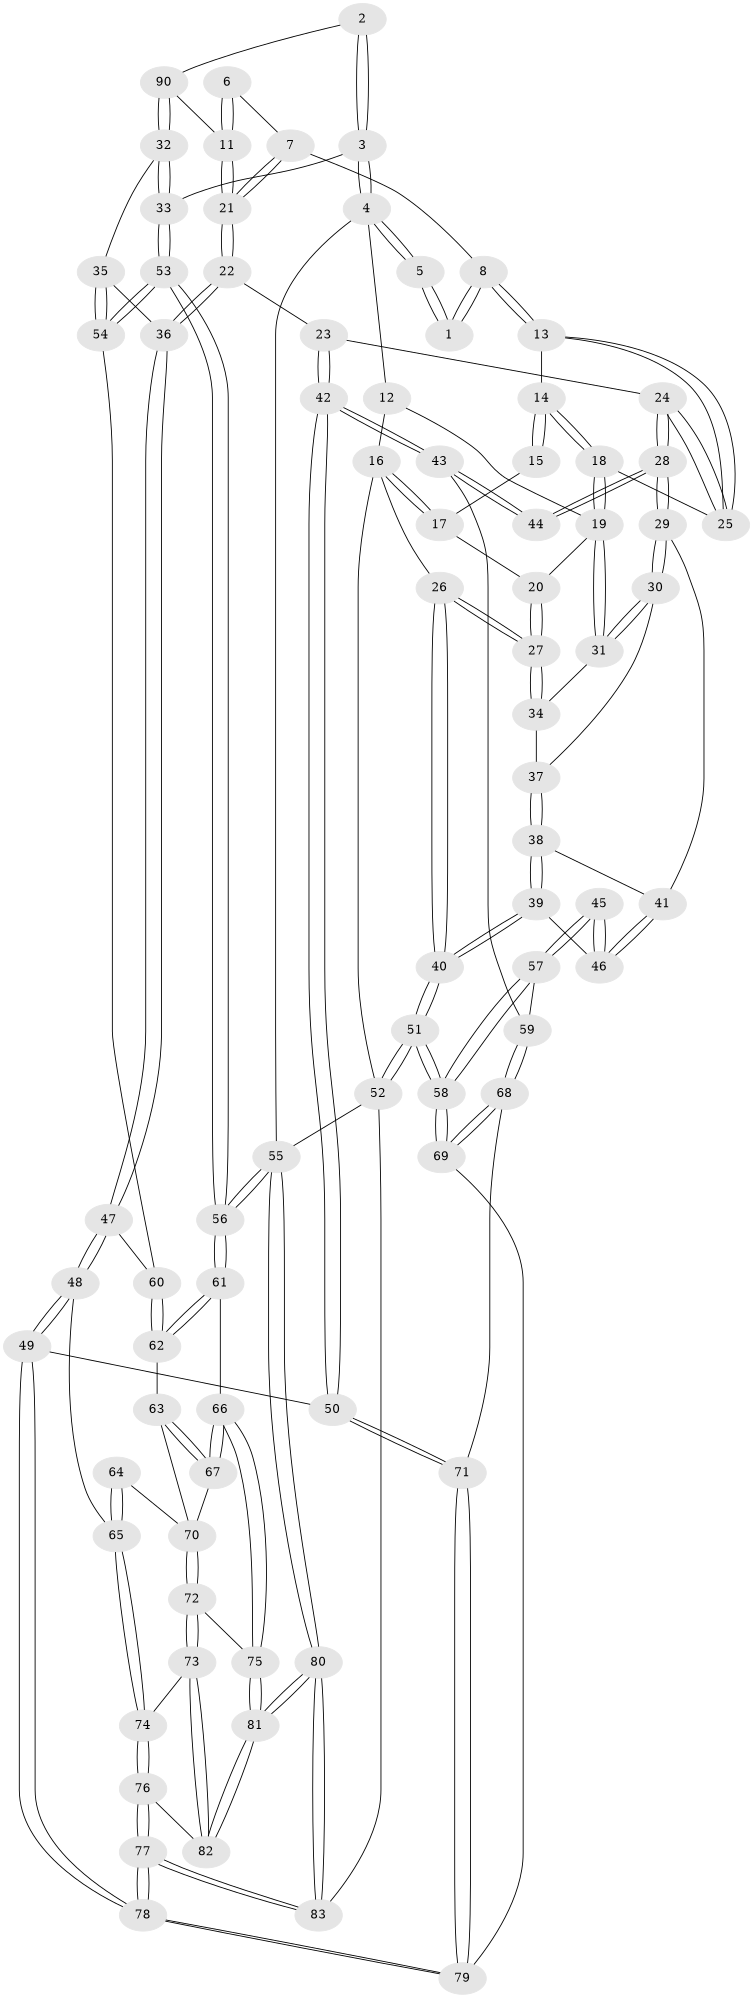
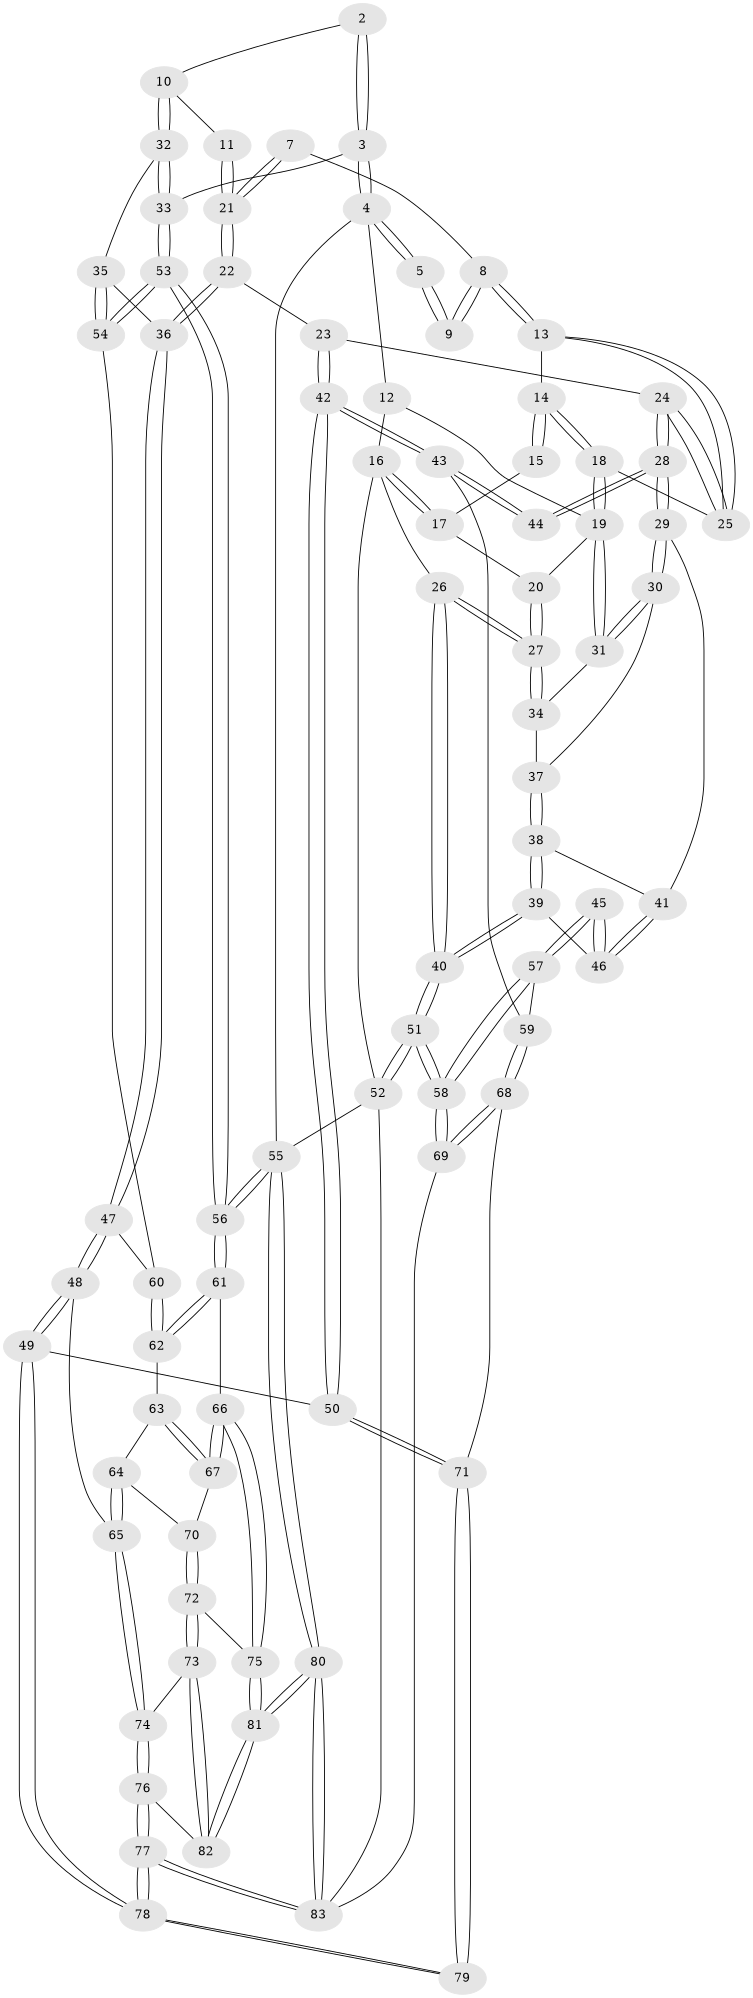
(164, 83) -> (164, 83)
(227, 83) -> none
(449, 335) -> (449, 335)
(175, 1473) -> (137, 1441)
(523, 1562) -> (414, 1555)
